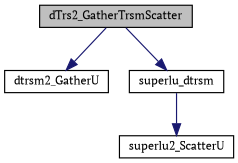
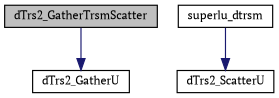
(142, 45) -> none
(57, 82) -> (81, 82)
(177, 147) -> (225, 82)
